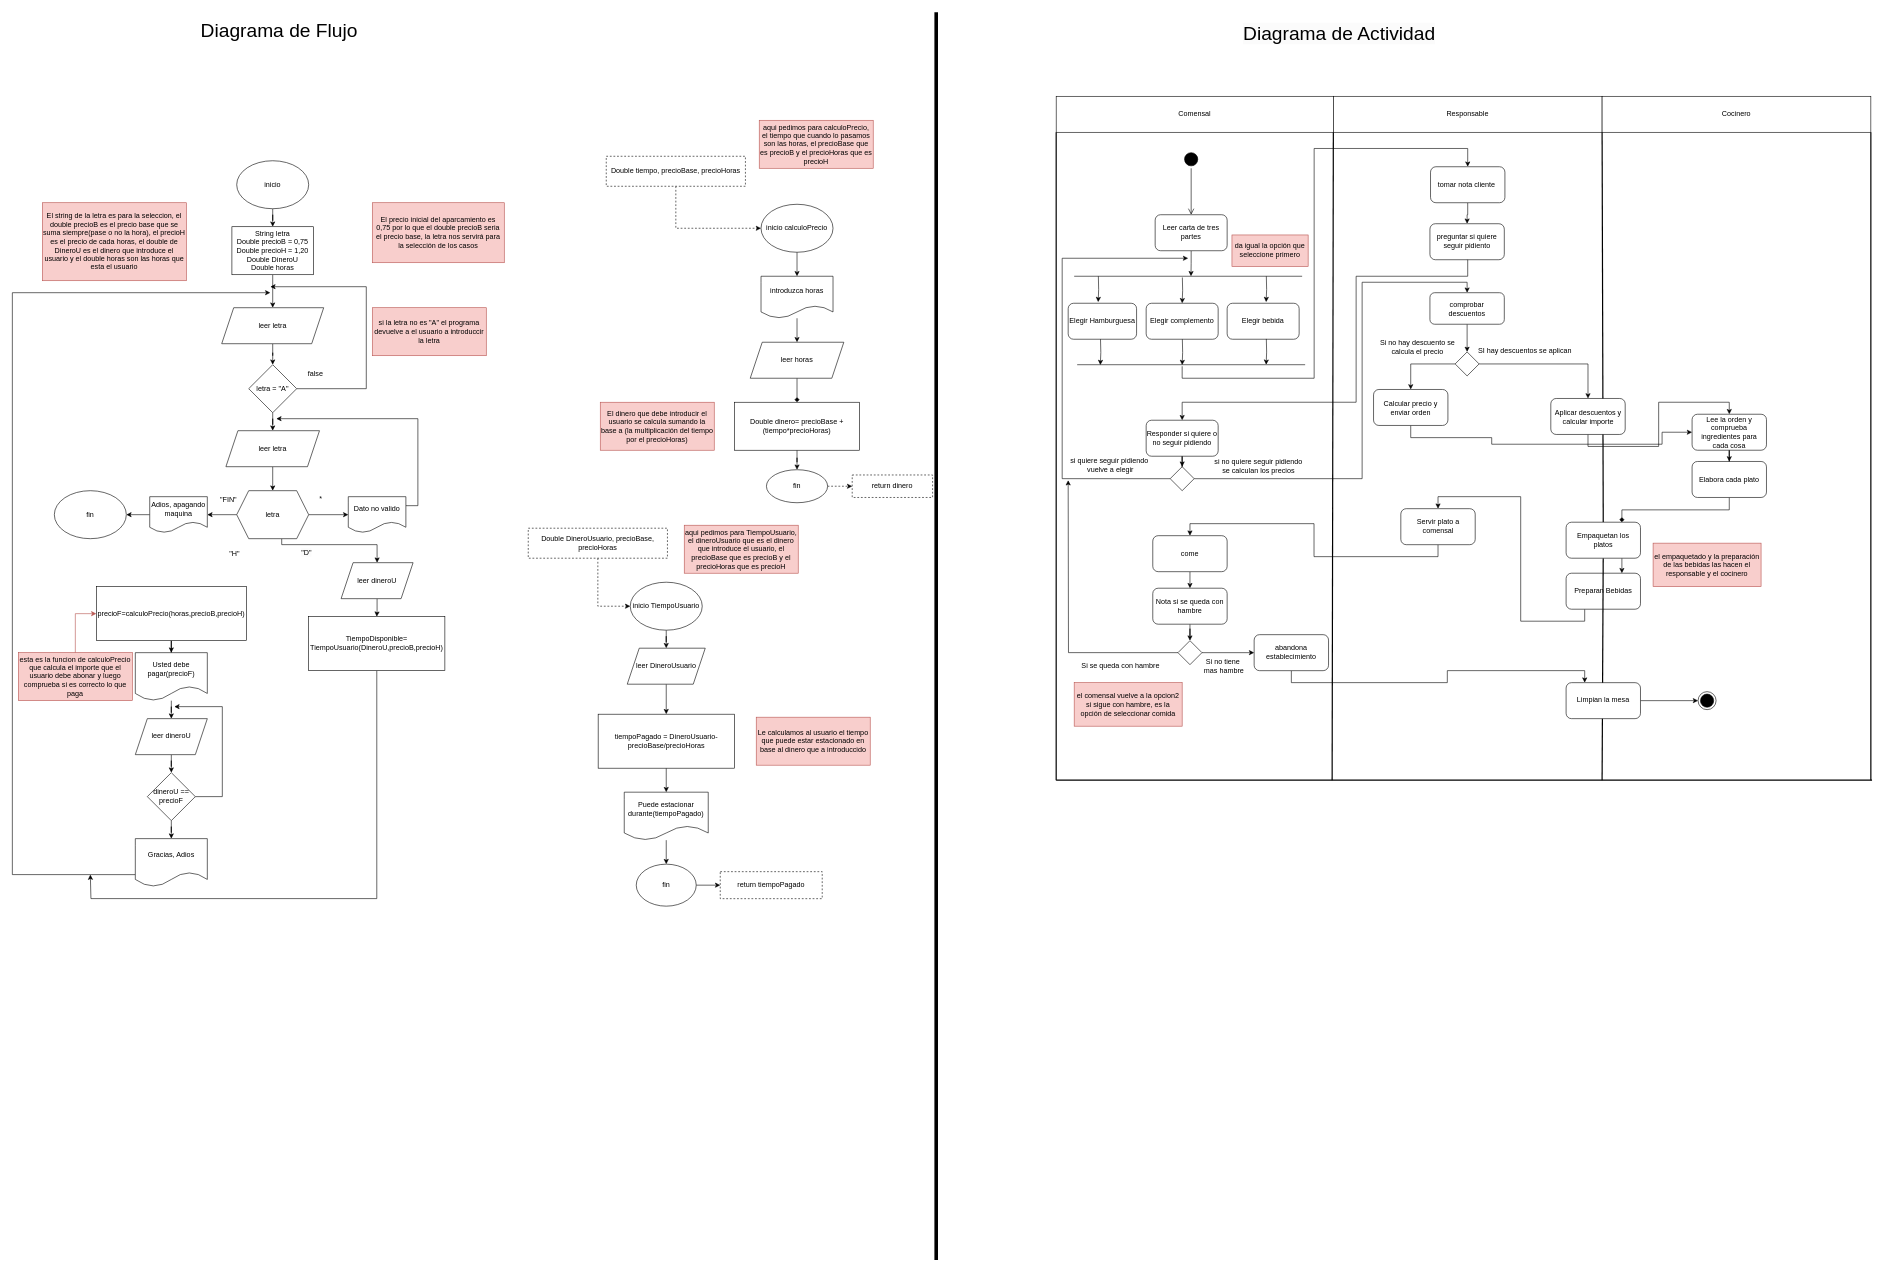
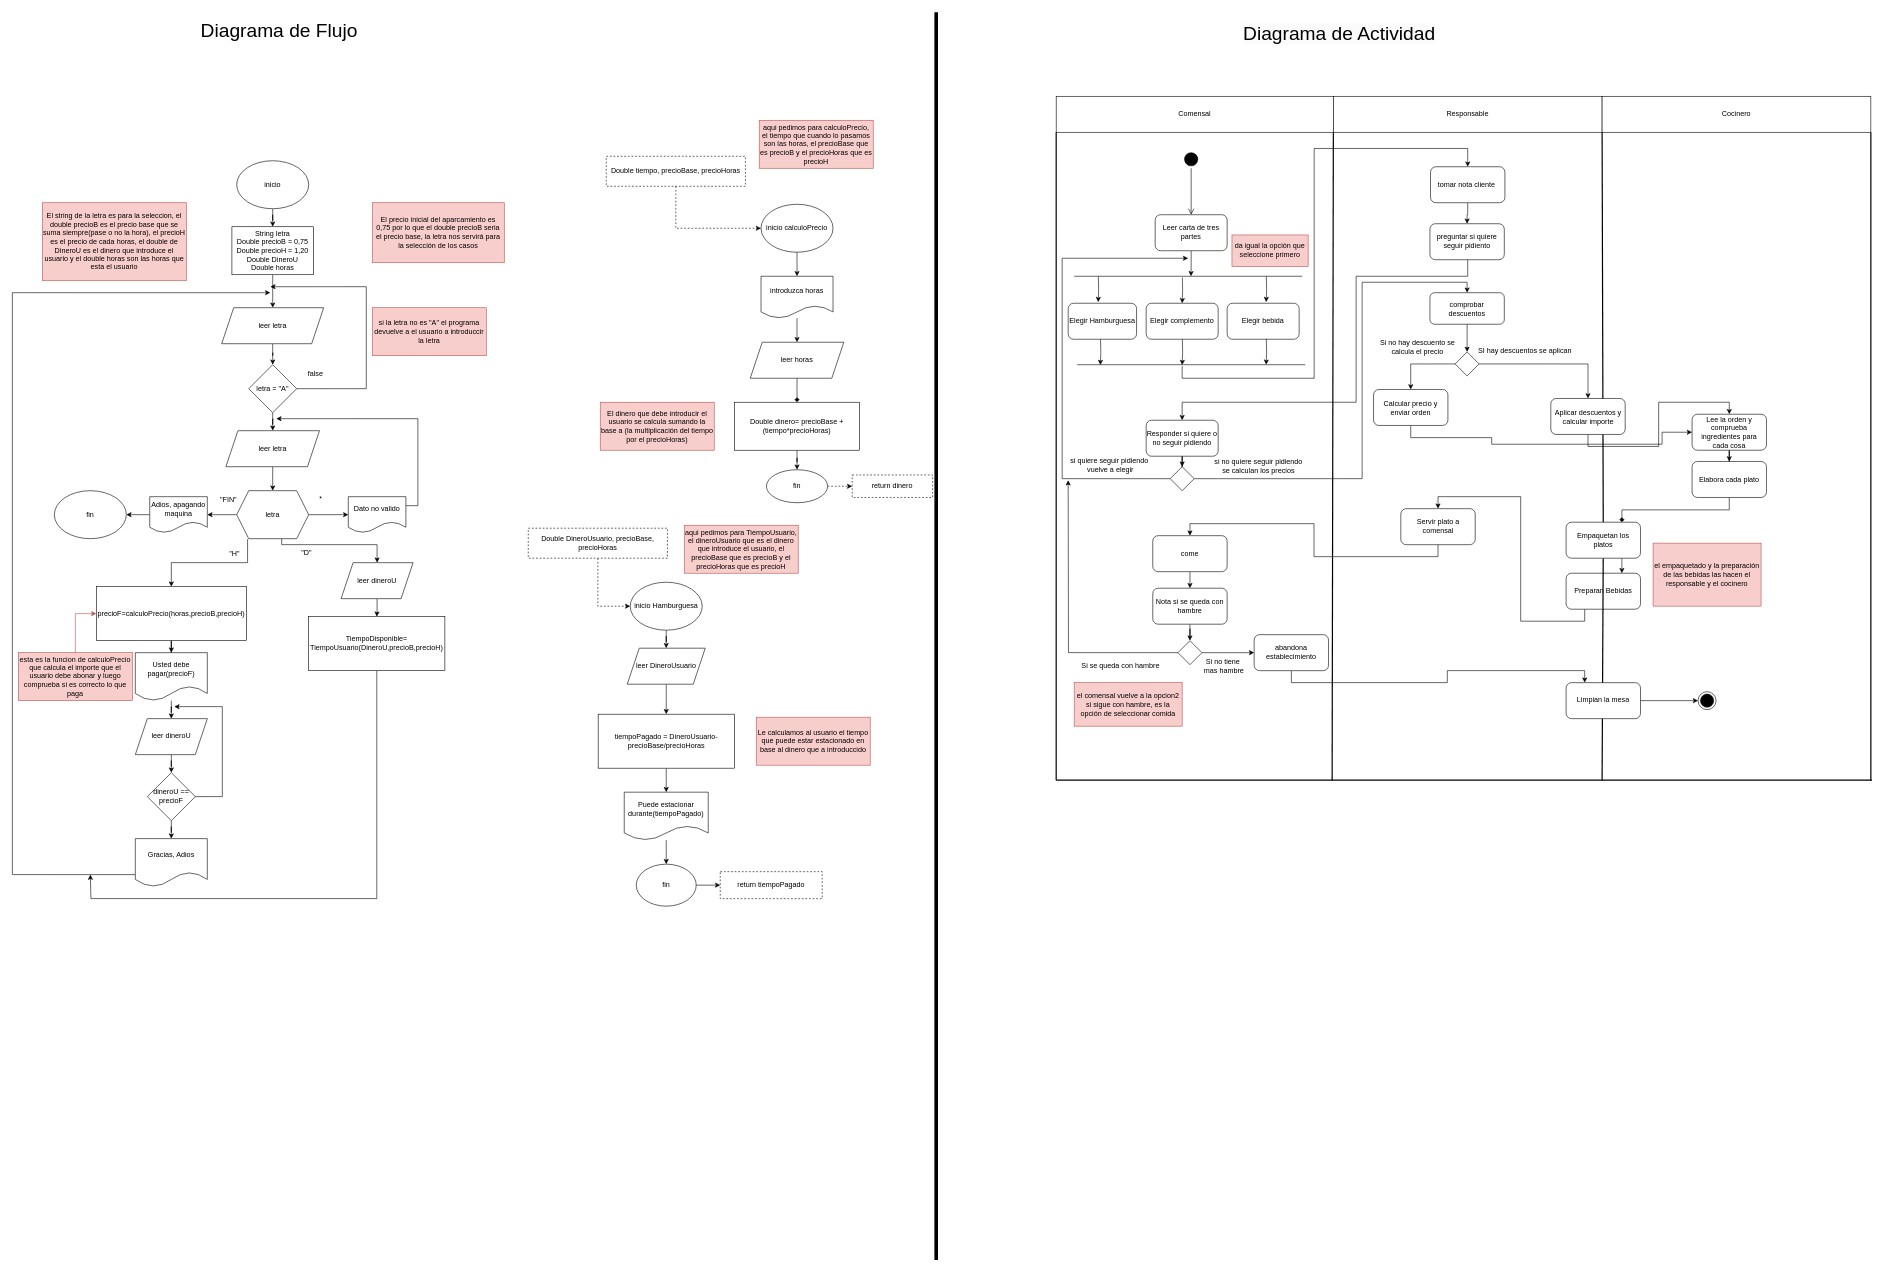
none -> (220, 563)
(1707, 565) -> (1707, 575)
(666, 606) -> (666, 606)
